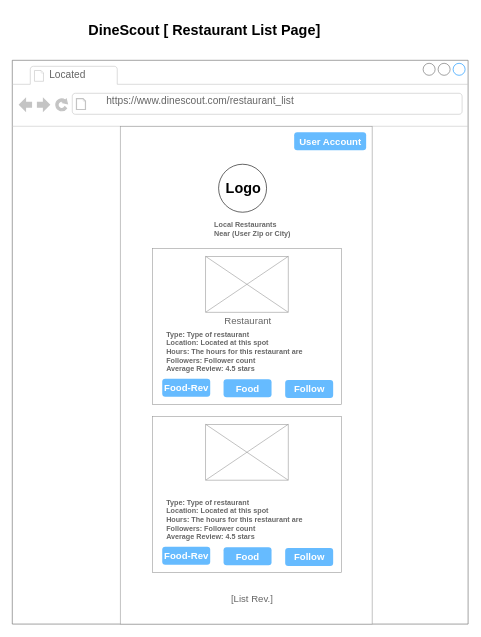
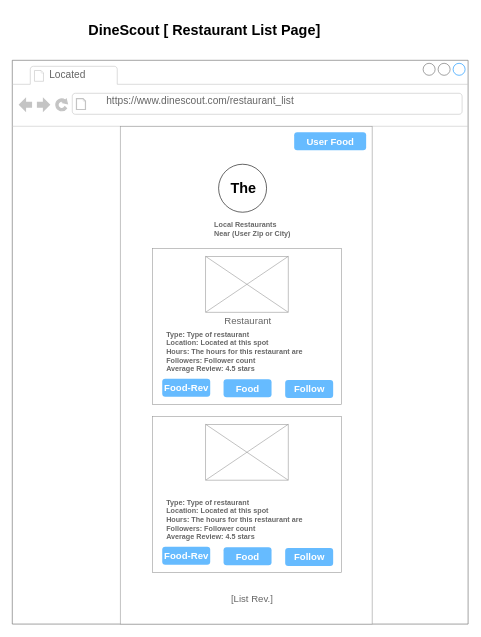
(331, 141) -> (331, 141)
(244, 188) -> (244, 188)
